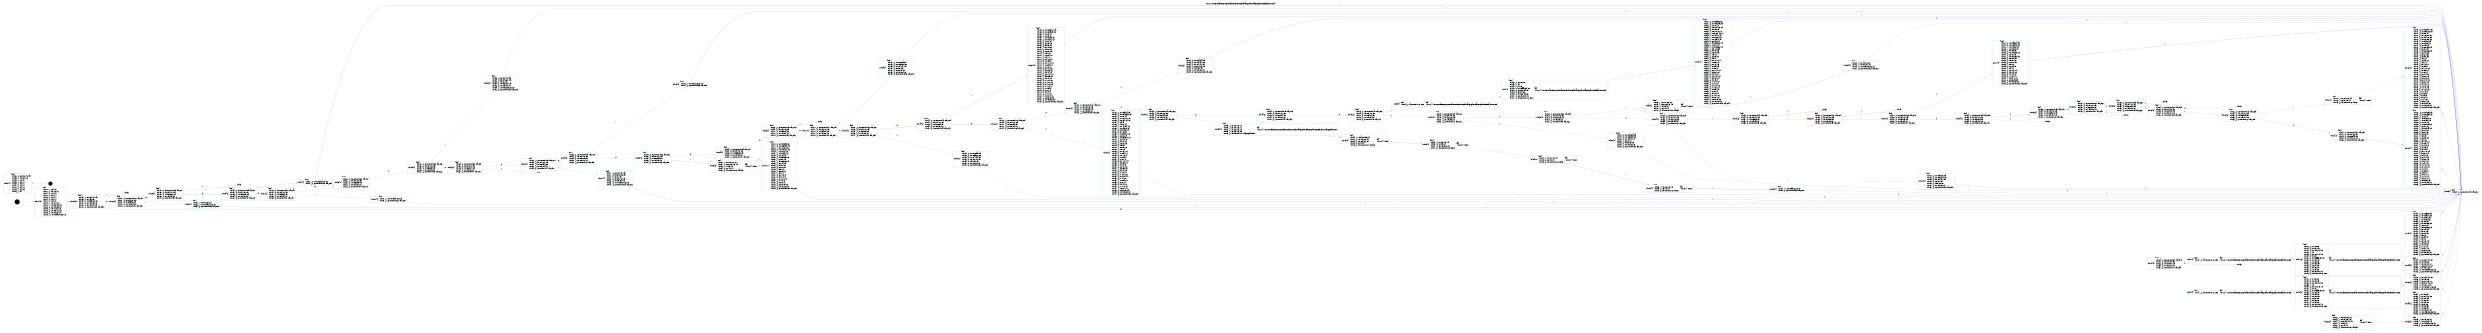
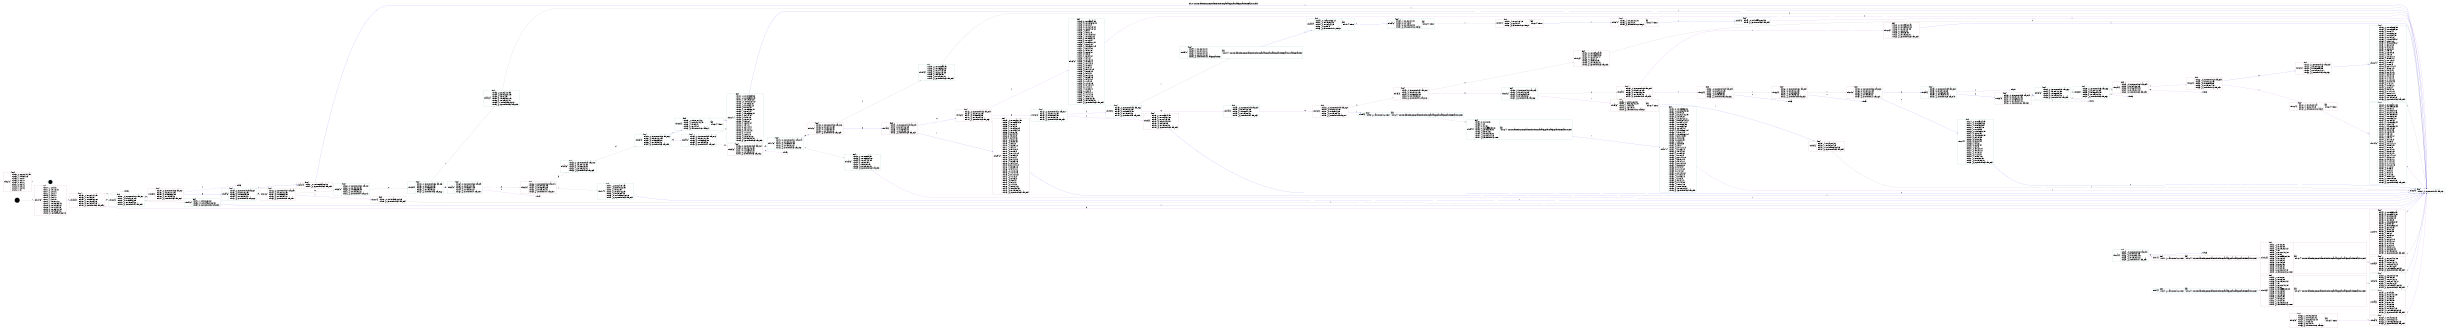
(690, 84) -> none
